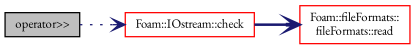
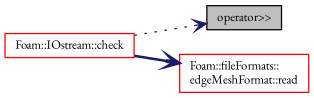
(96, 25) -> (164, 30)
(355, 25) -> (244, 73)
